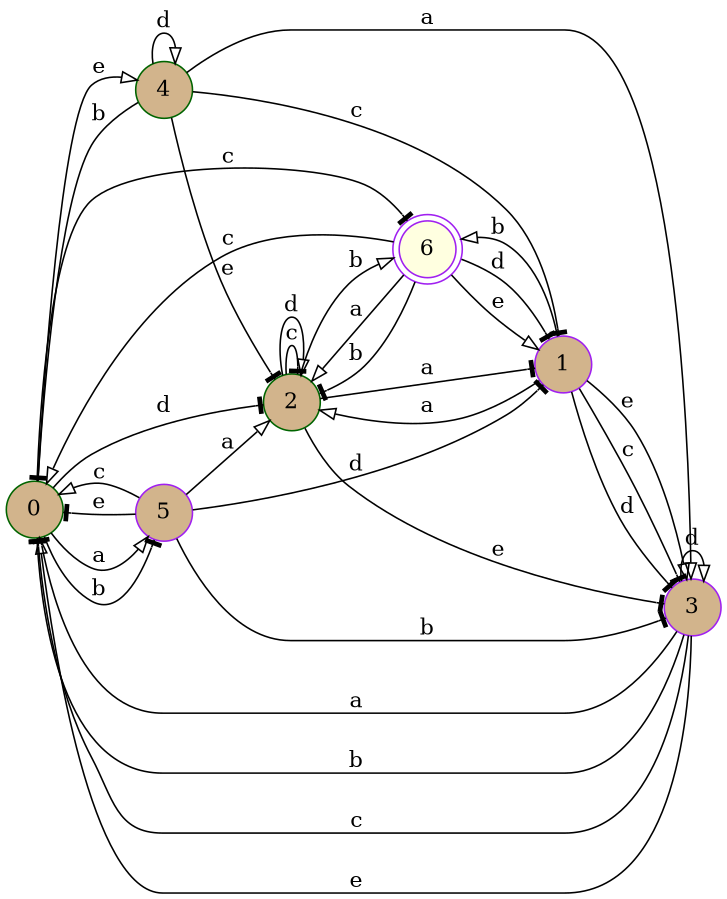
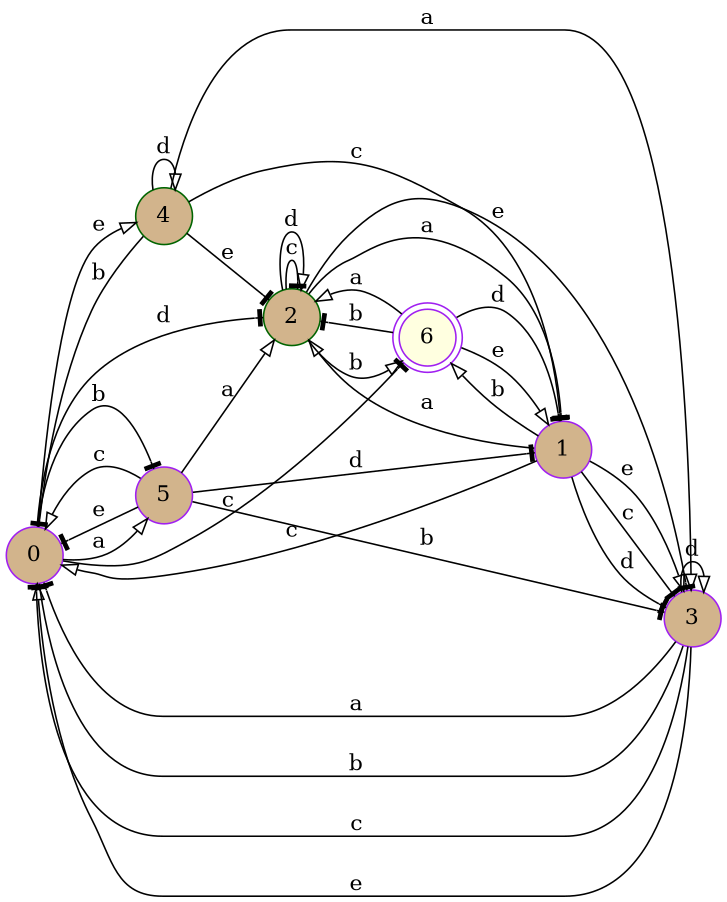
(182, 286) -> (312, 543)
(35, 510) -> (35, 555)
